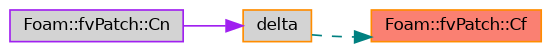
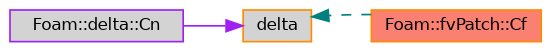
(97, 26) -> (97, 26)
(333, 36) -> (350, 15)
